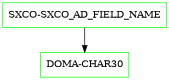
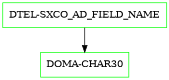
(85, 15) -> (85, 15)
